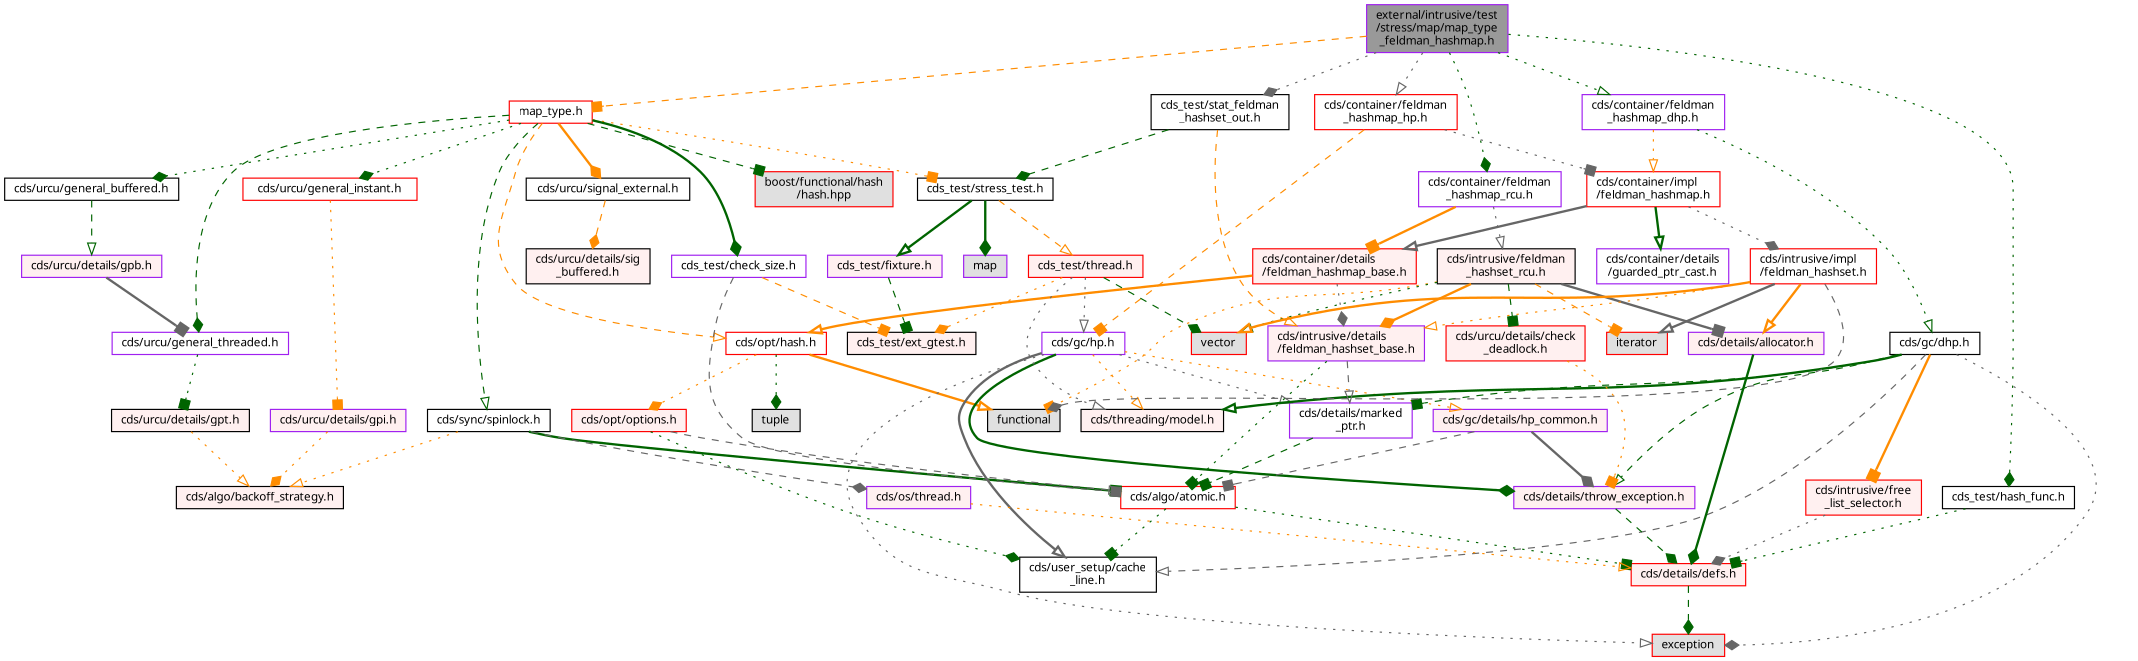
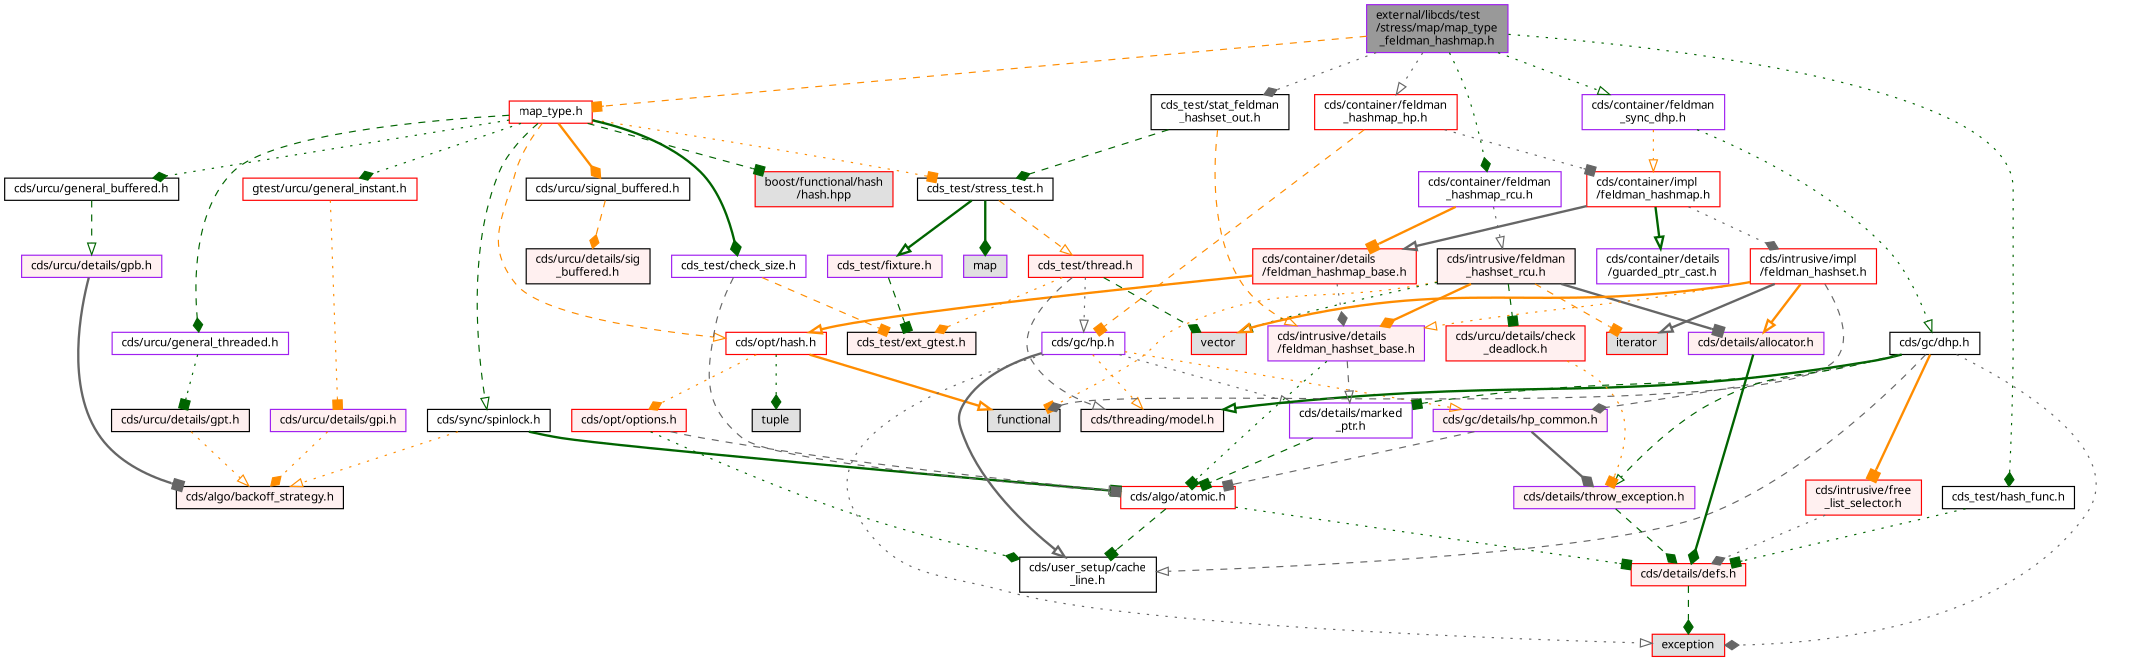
(1437, 29) -> (1437, 29)
(1653, 112) -> (1653, 112)
(330, 189) -> (330, 189)
(608, 189) -> (608, 189)
(141, 301) -> (84, 401)
(1028, 350) -> (1028, 350)
none -> (1753, 384)
(1171, 467) -> none
(919, 498) -> none
(1141, 529) -> (1141, 529)
